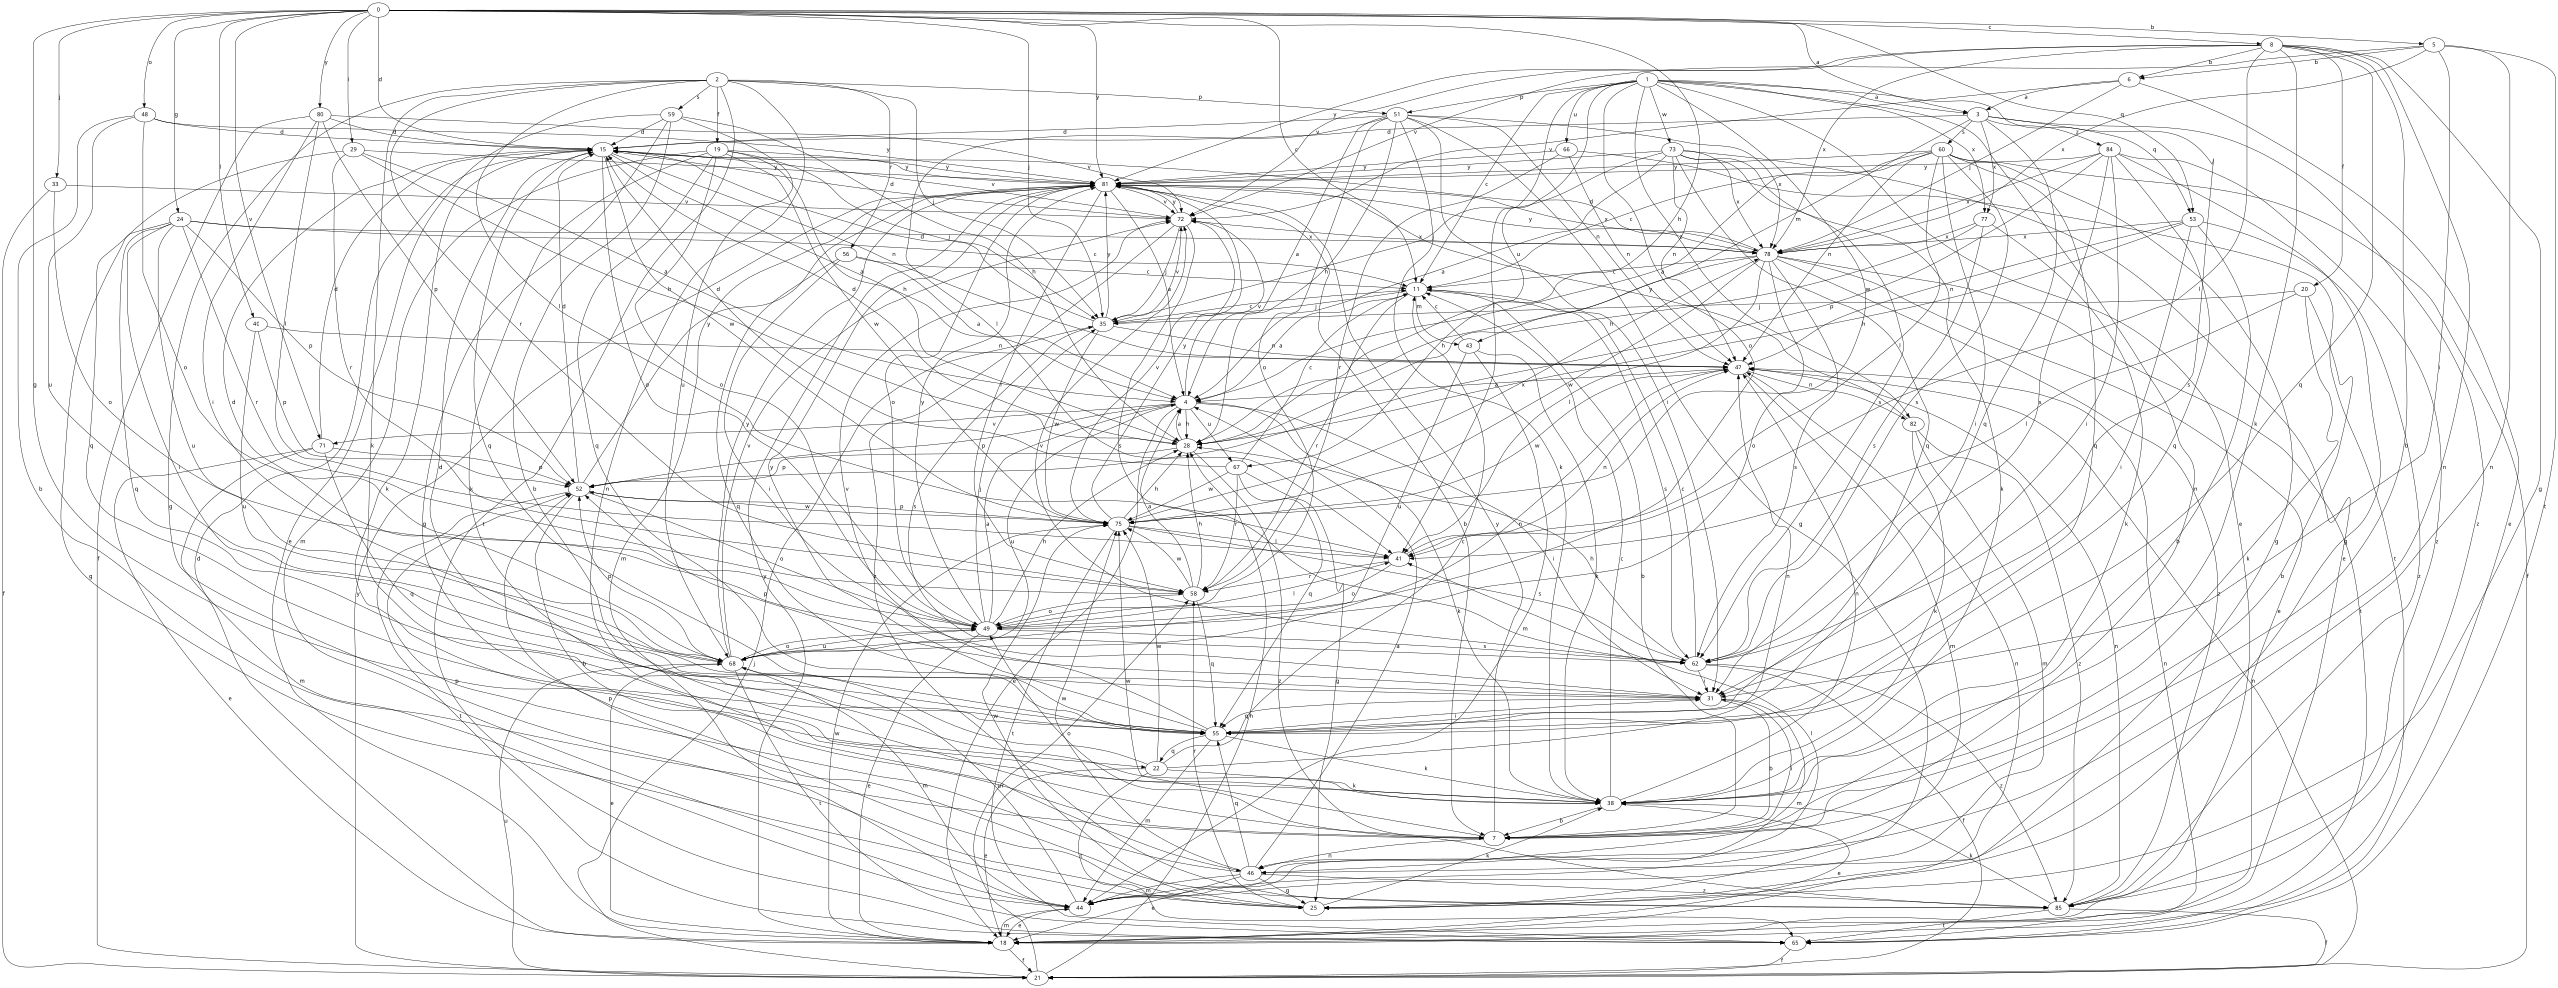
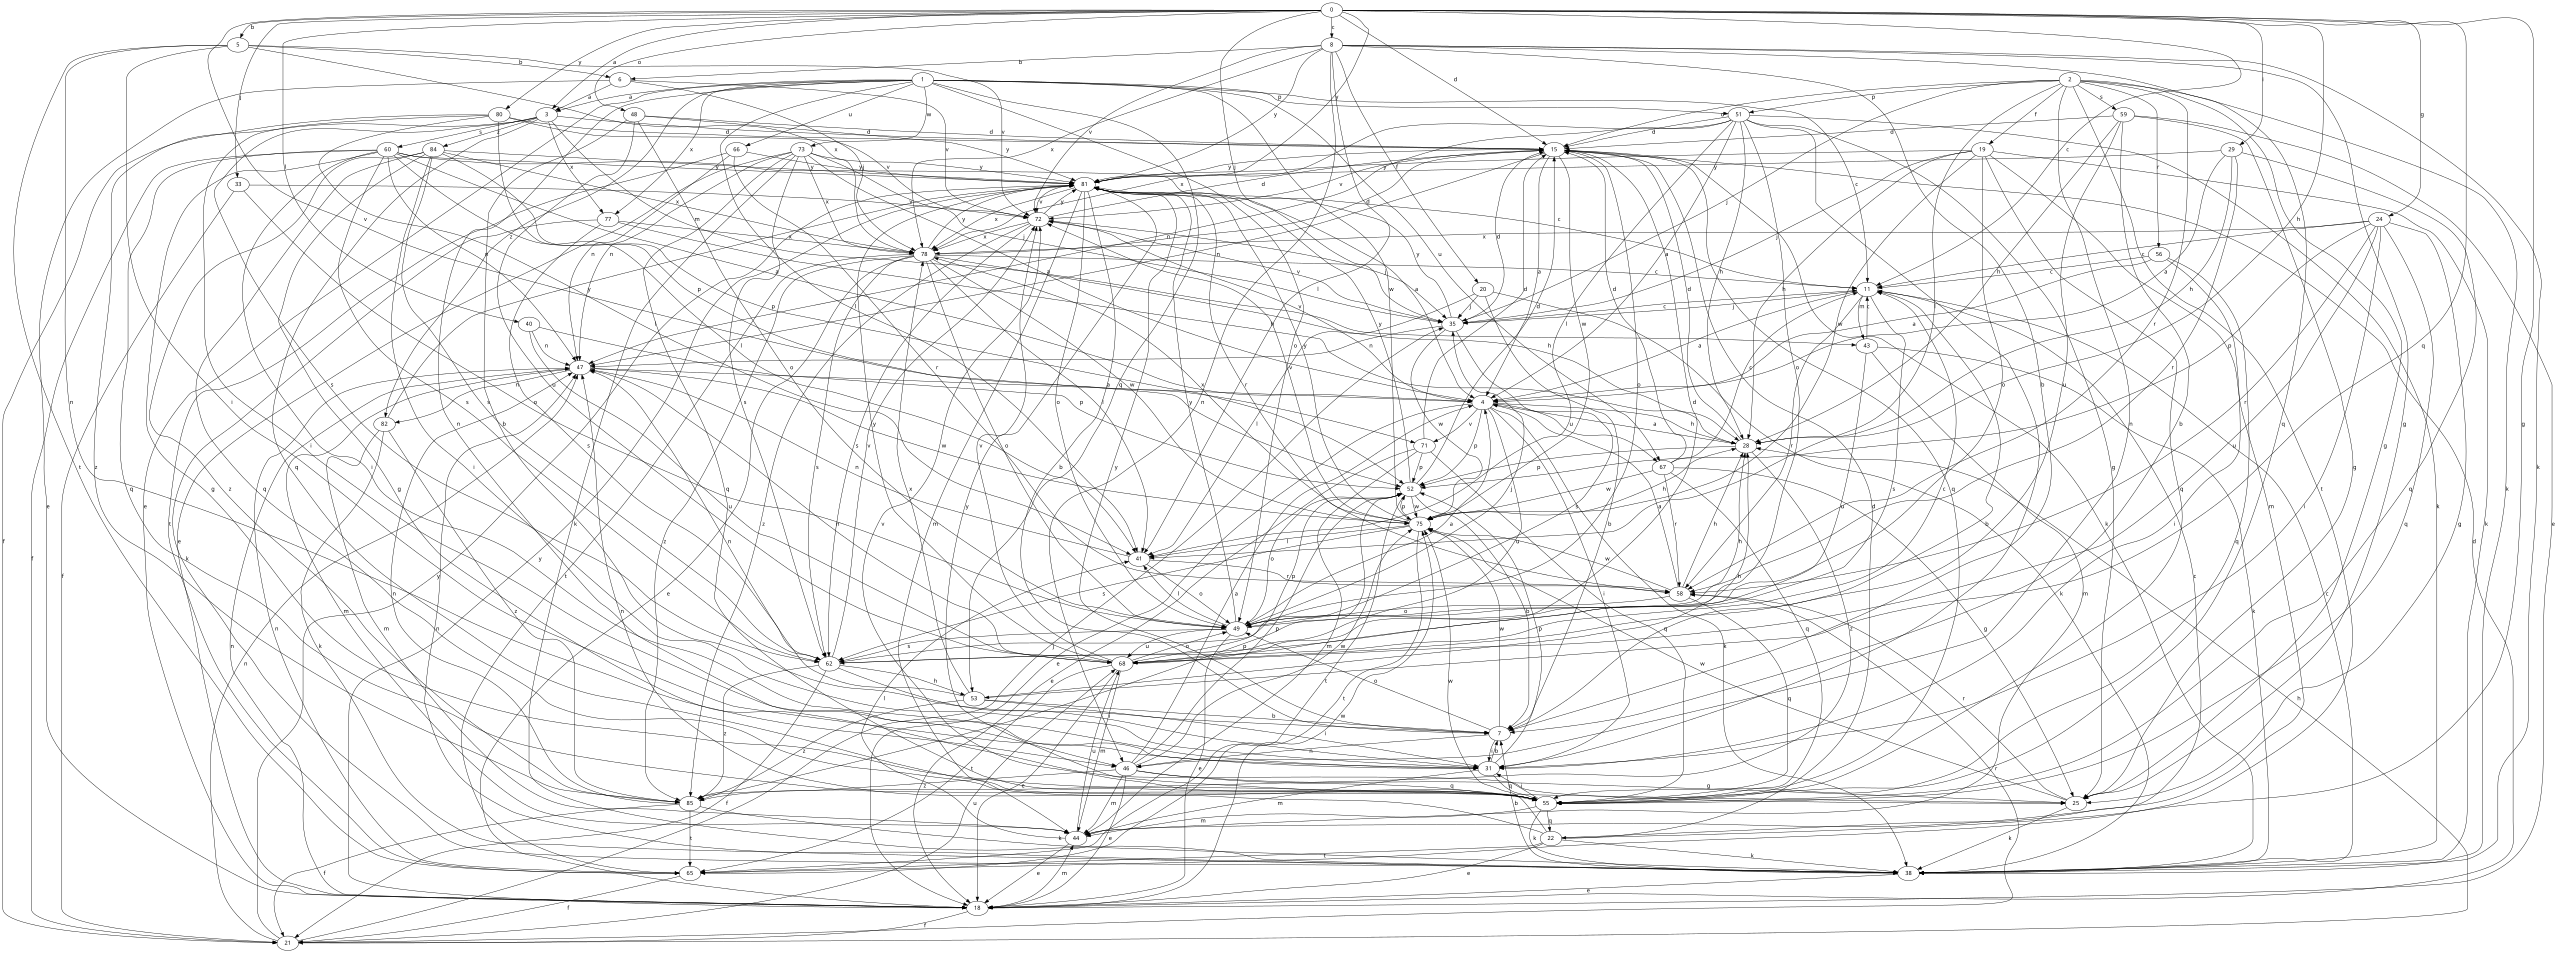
none -> (1811, 95)
(1456, 504) -> (895, 674)
